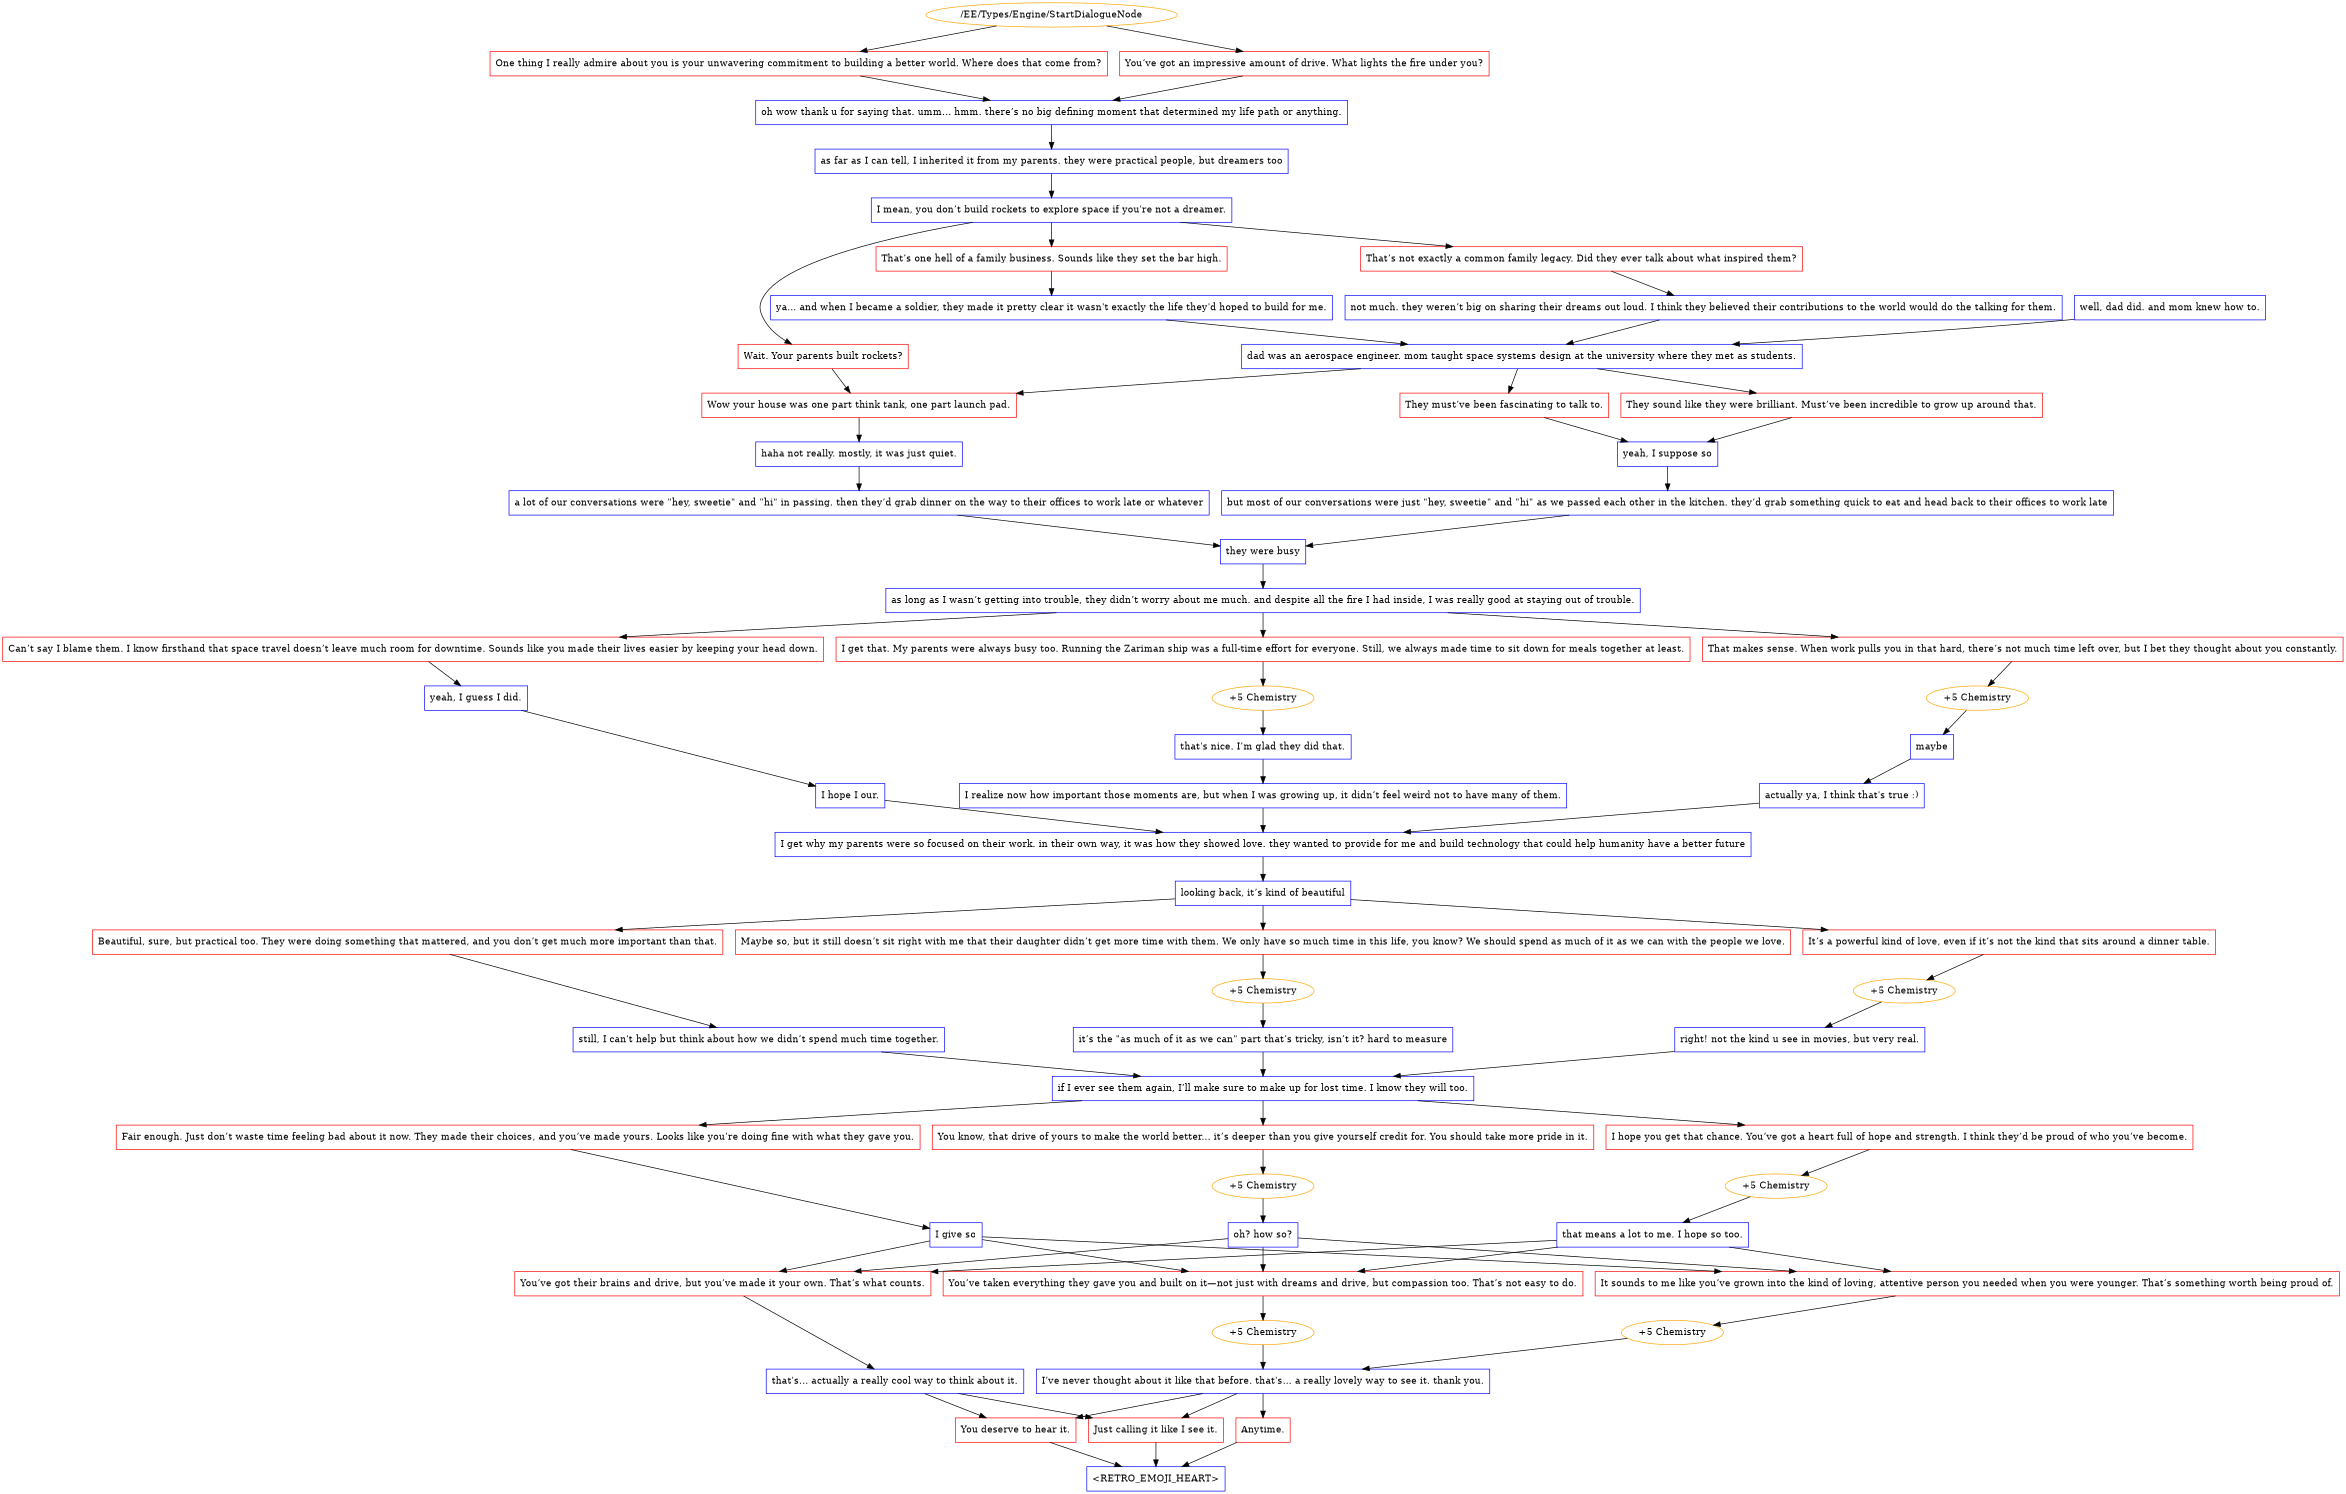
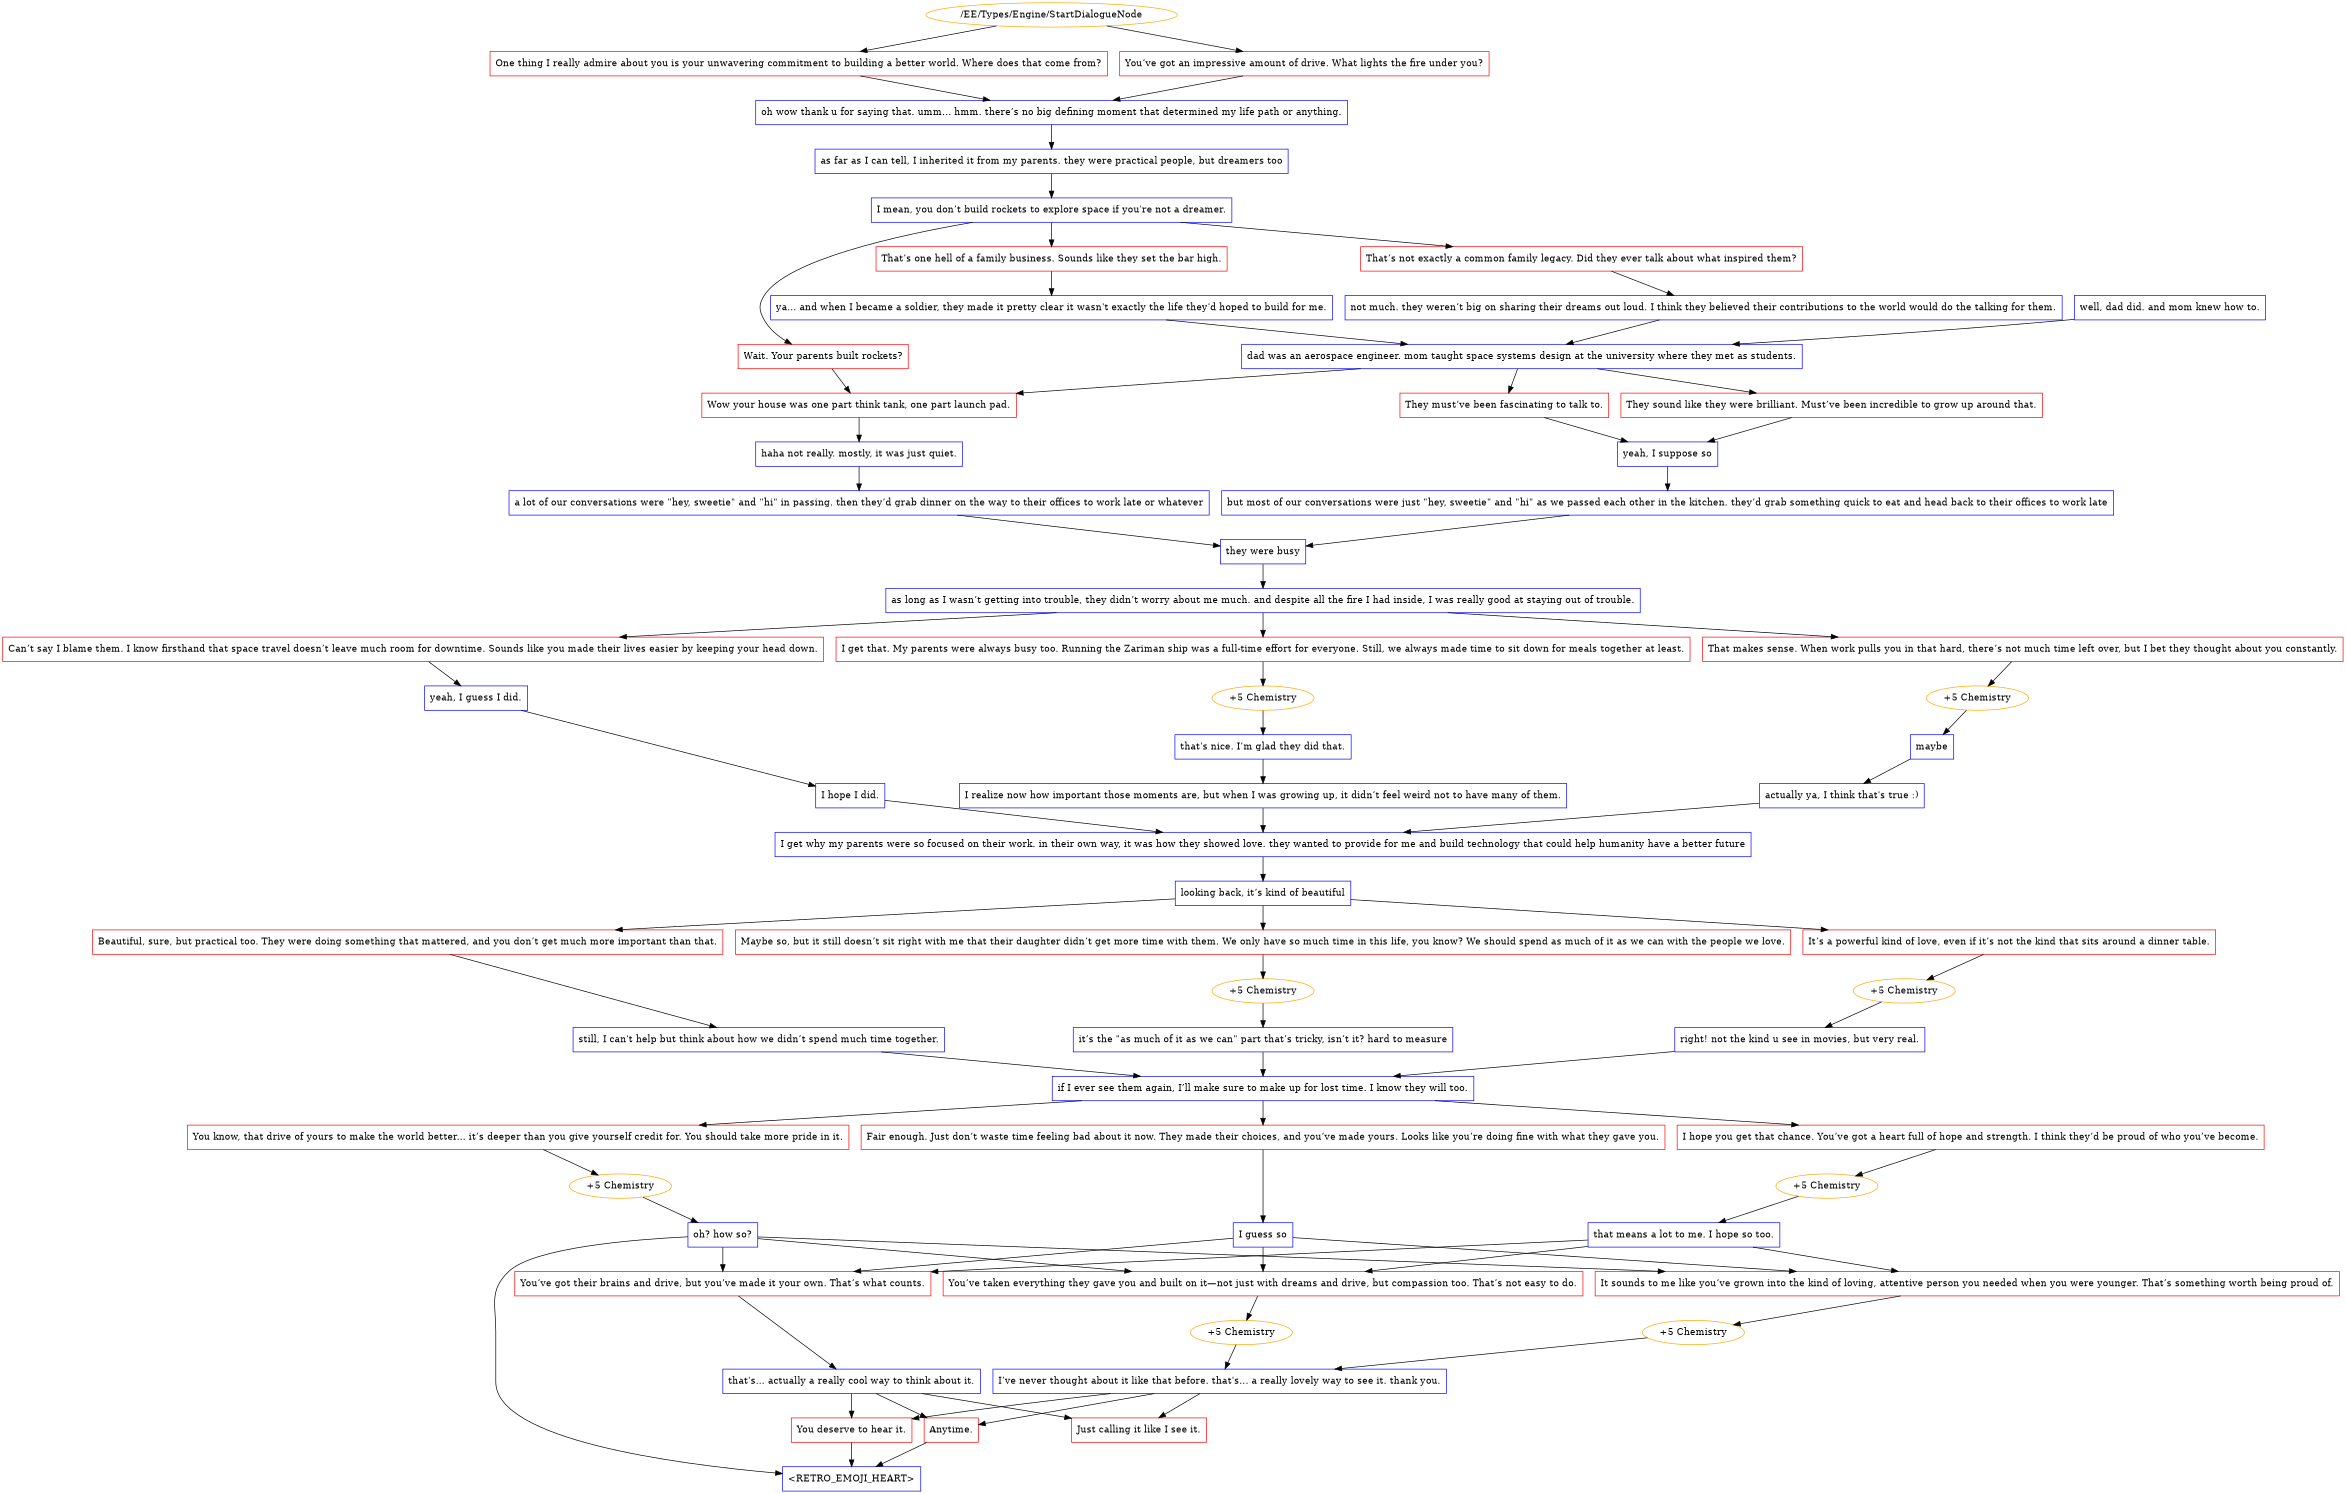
(850, 796) -> (850, 796)
(956, 1235) -> (1263, 1235)
none -> (898, 1404)
(1156, 1451) -> (497, 1385)
